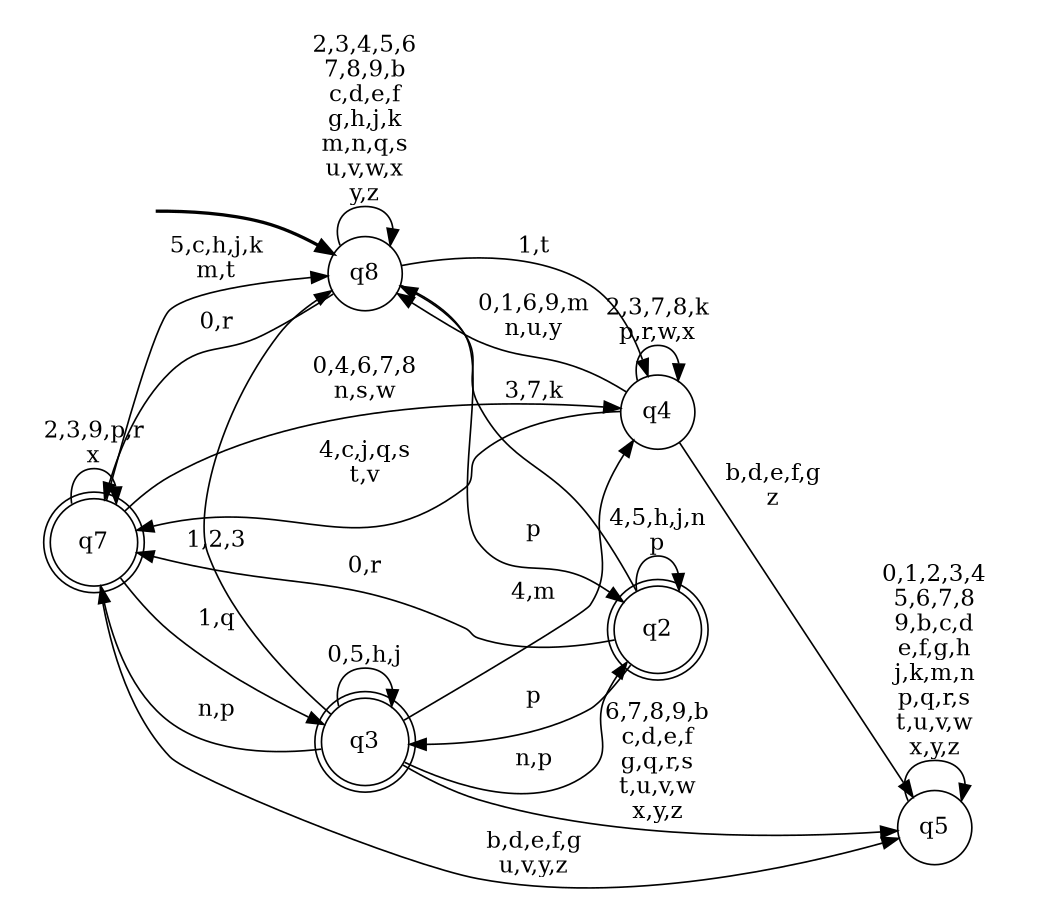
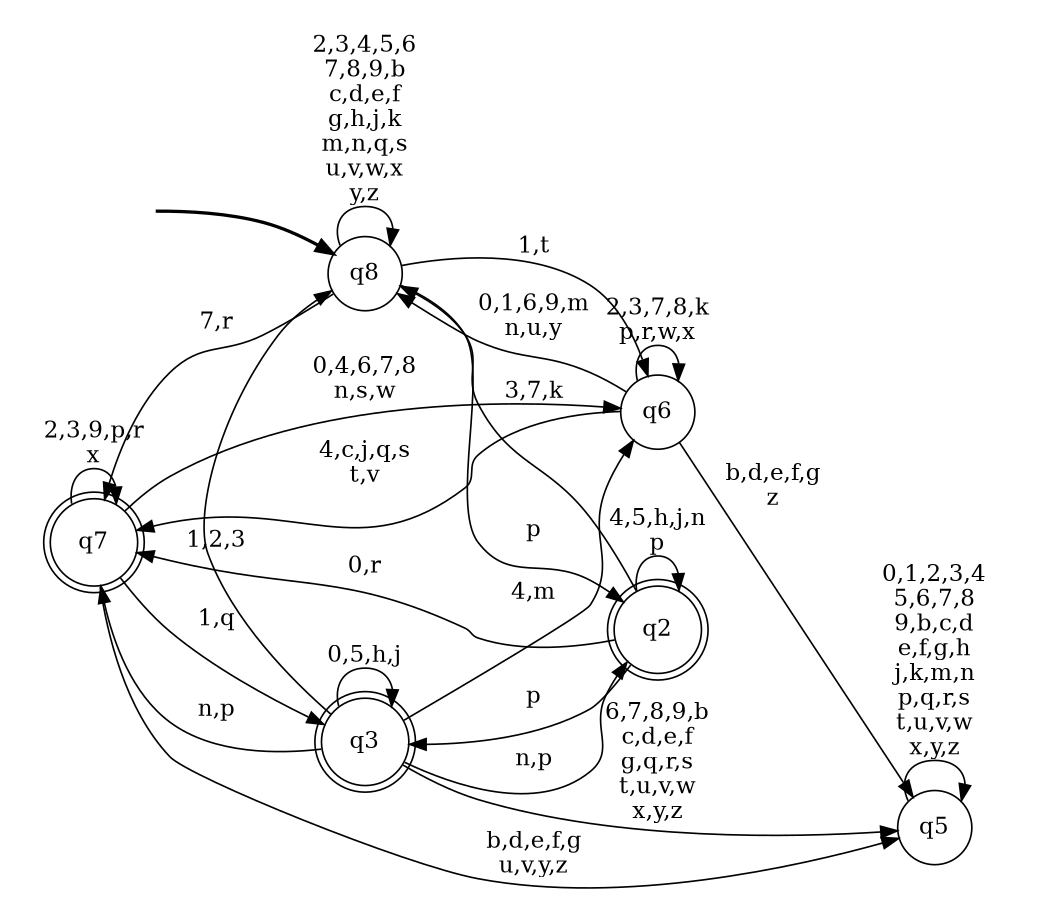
(217, 322) -> (217, 322)
(154, 342) -> none
(658, 412) -> (658, 412)
